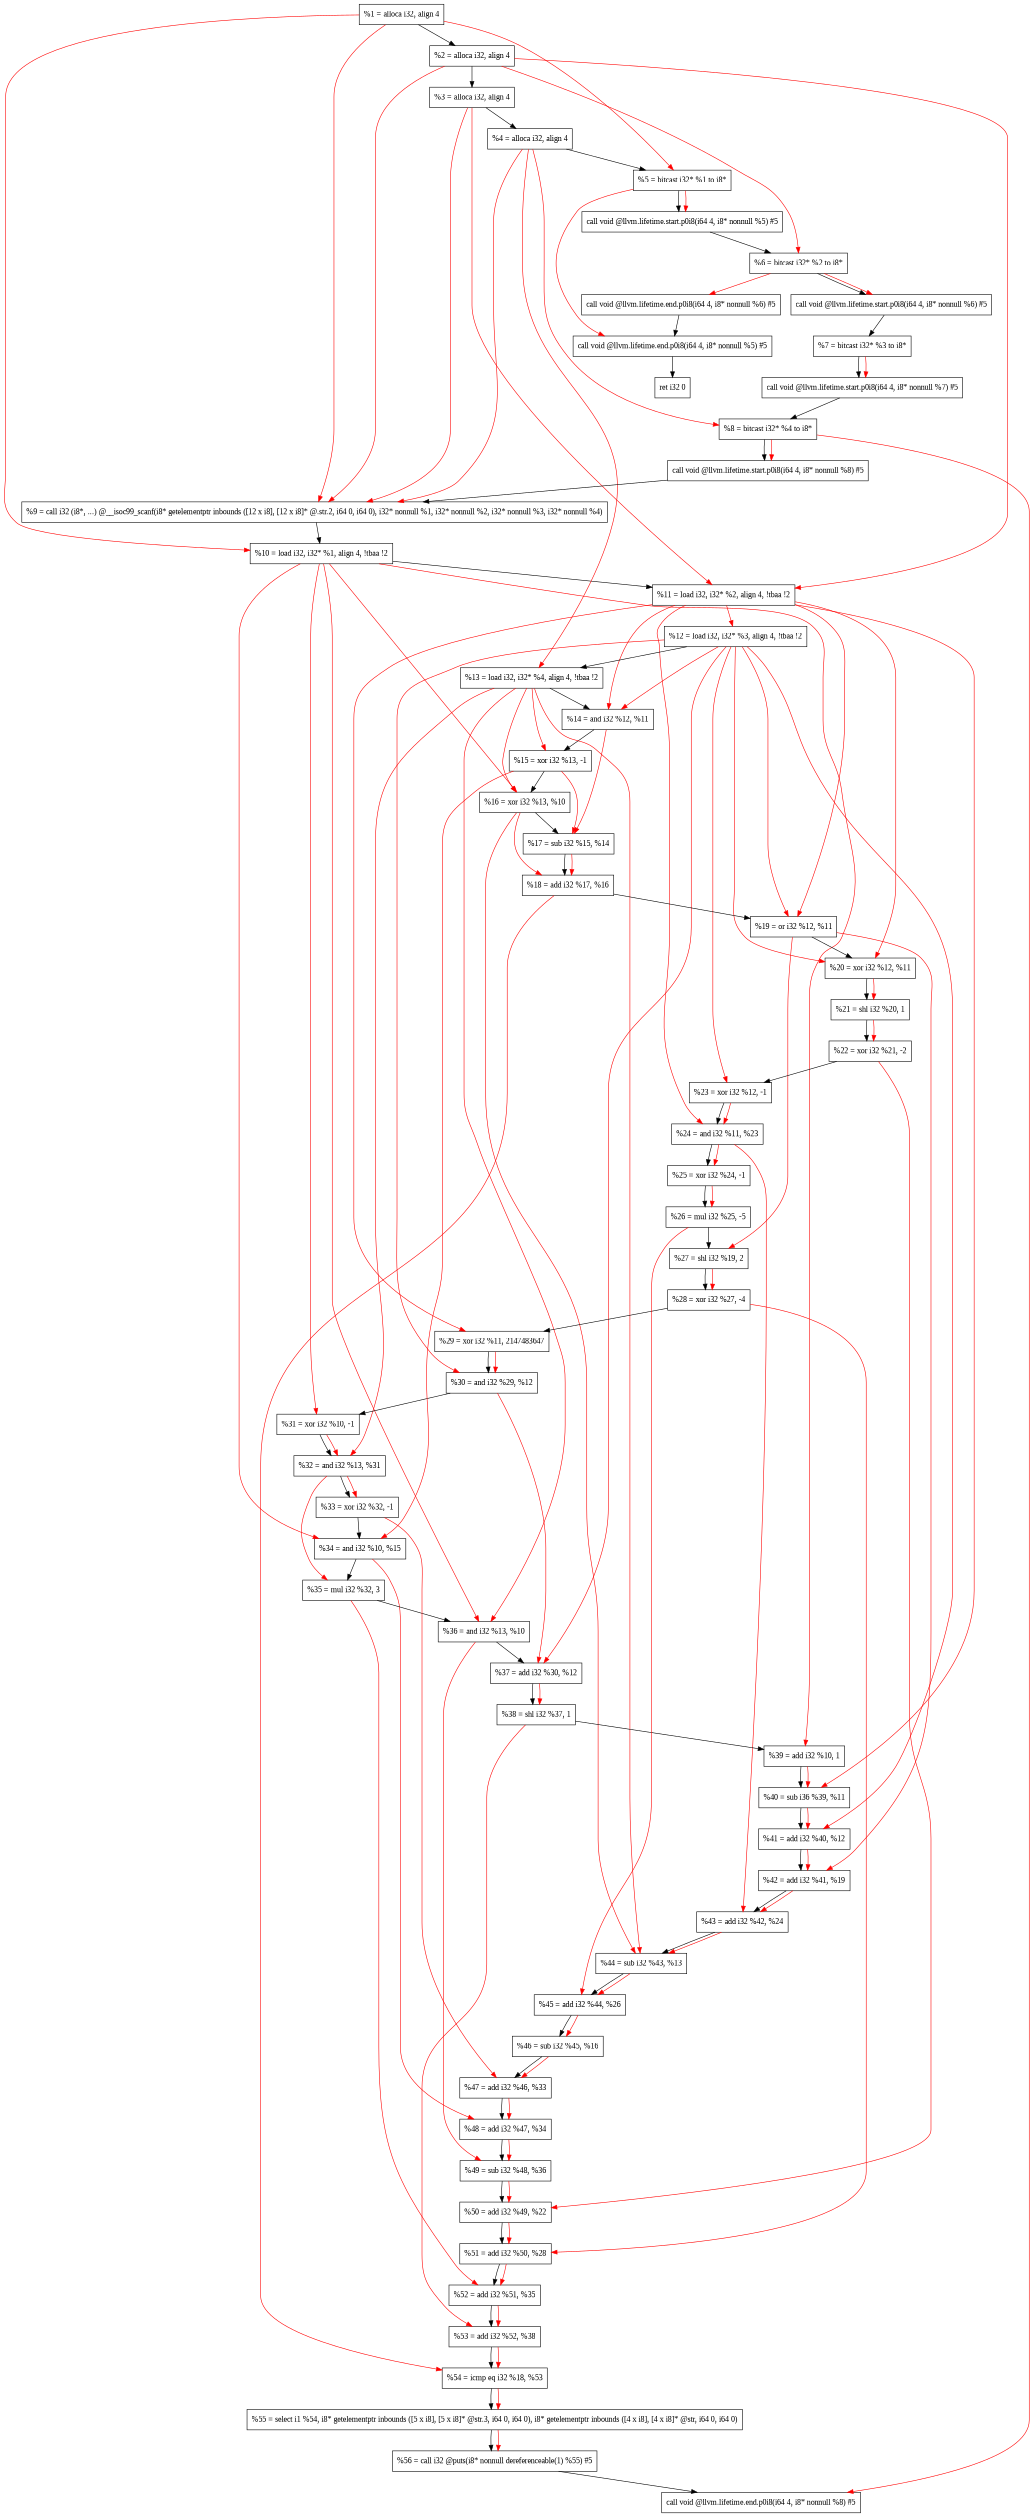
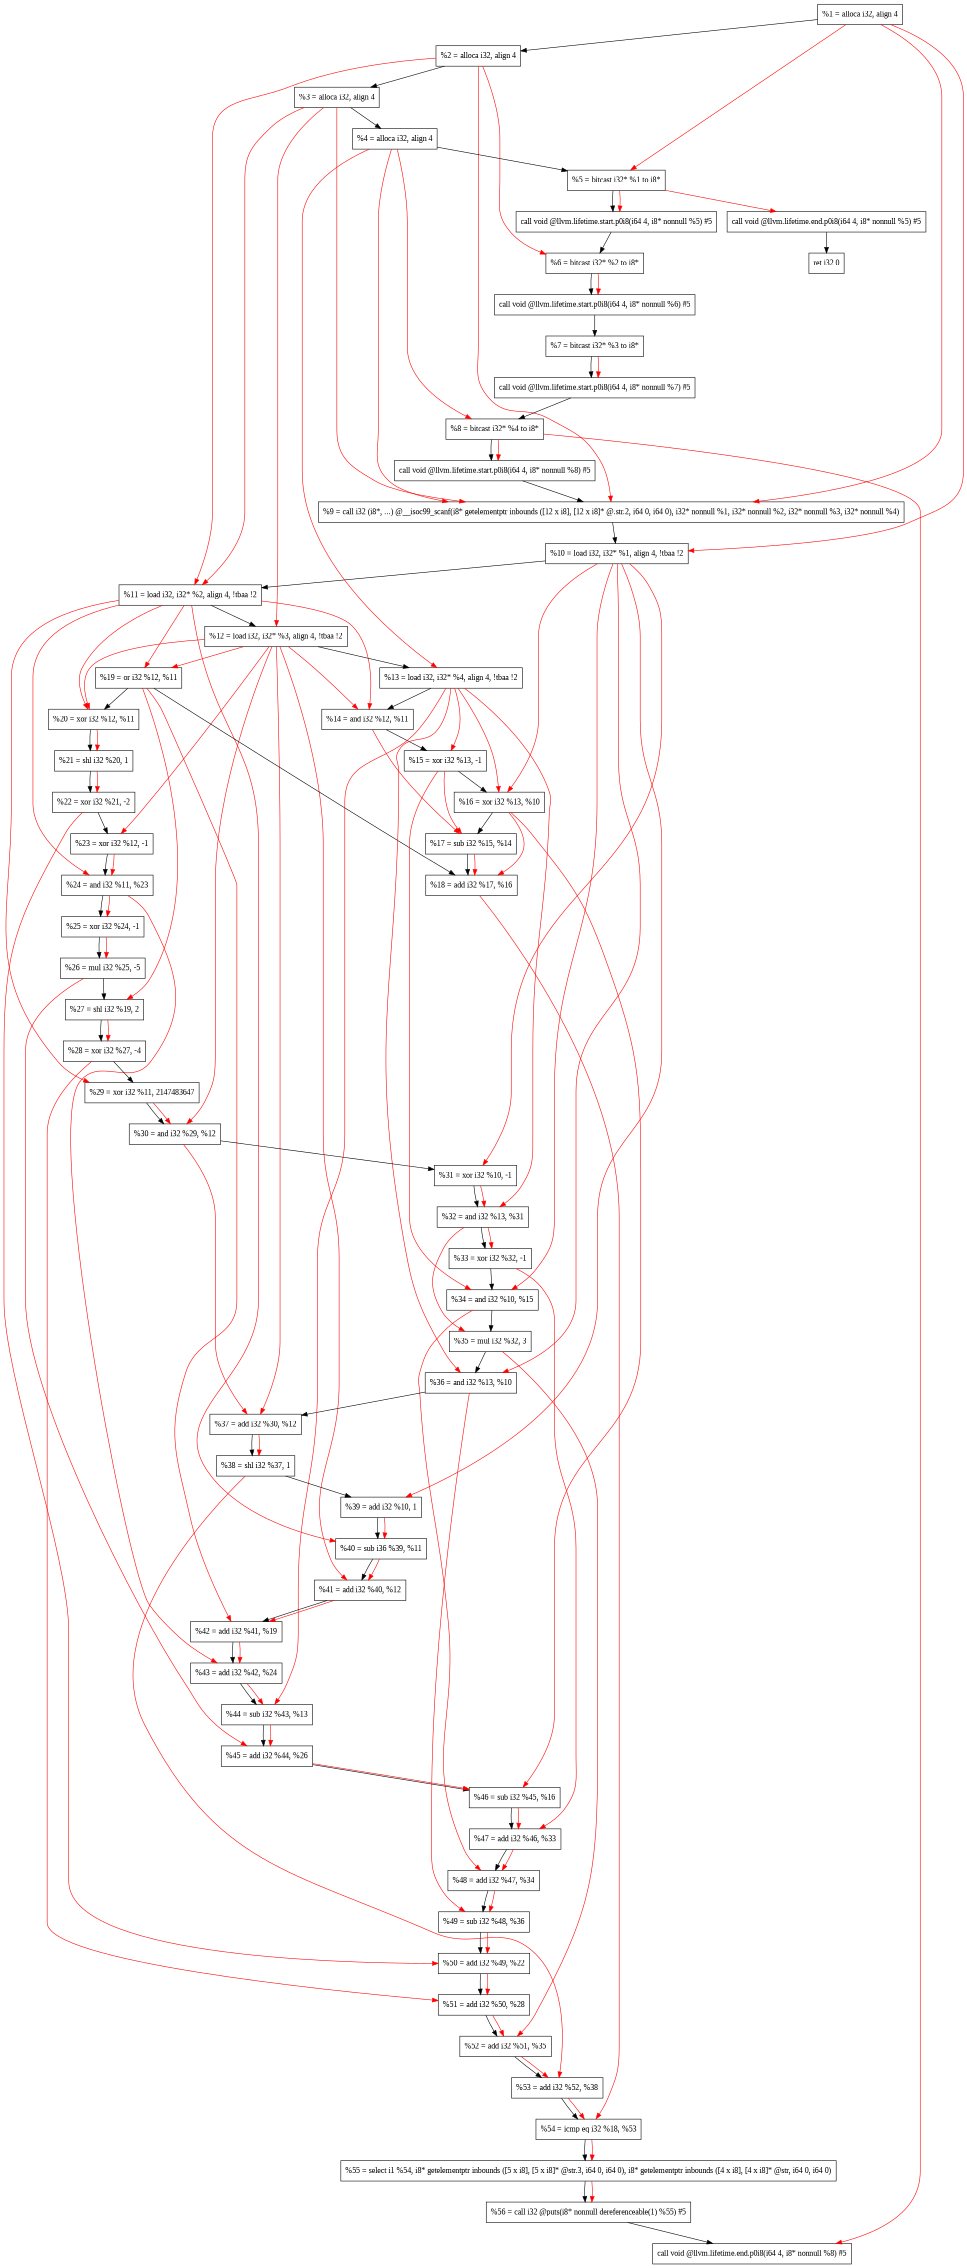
(681, 305) -> none
none -> (278, 356)
(729, 613) -> (230, 615)
(679, 906) -> (301, 781)
(585, 1369) -> (641, 1295)
